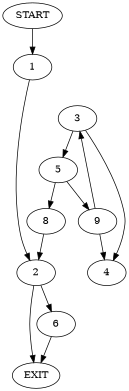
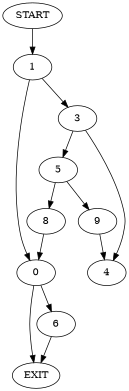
(88, 173) -> (53, 90)
(36, 273) -> (36, 273)
